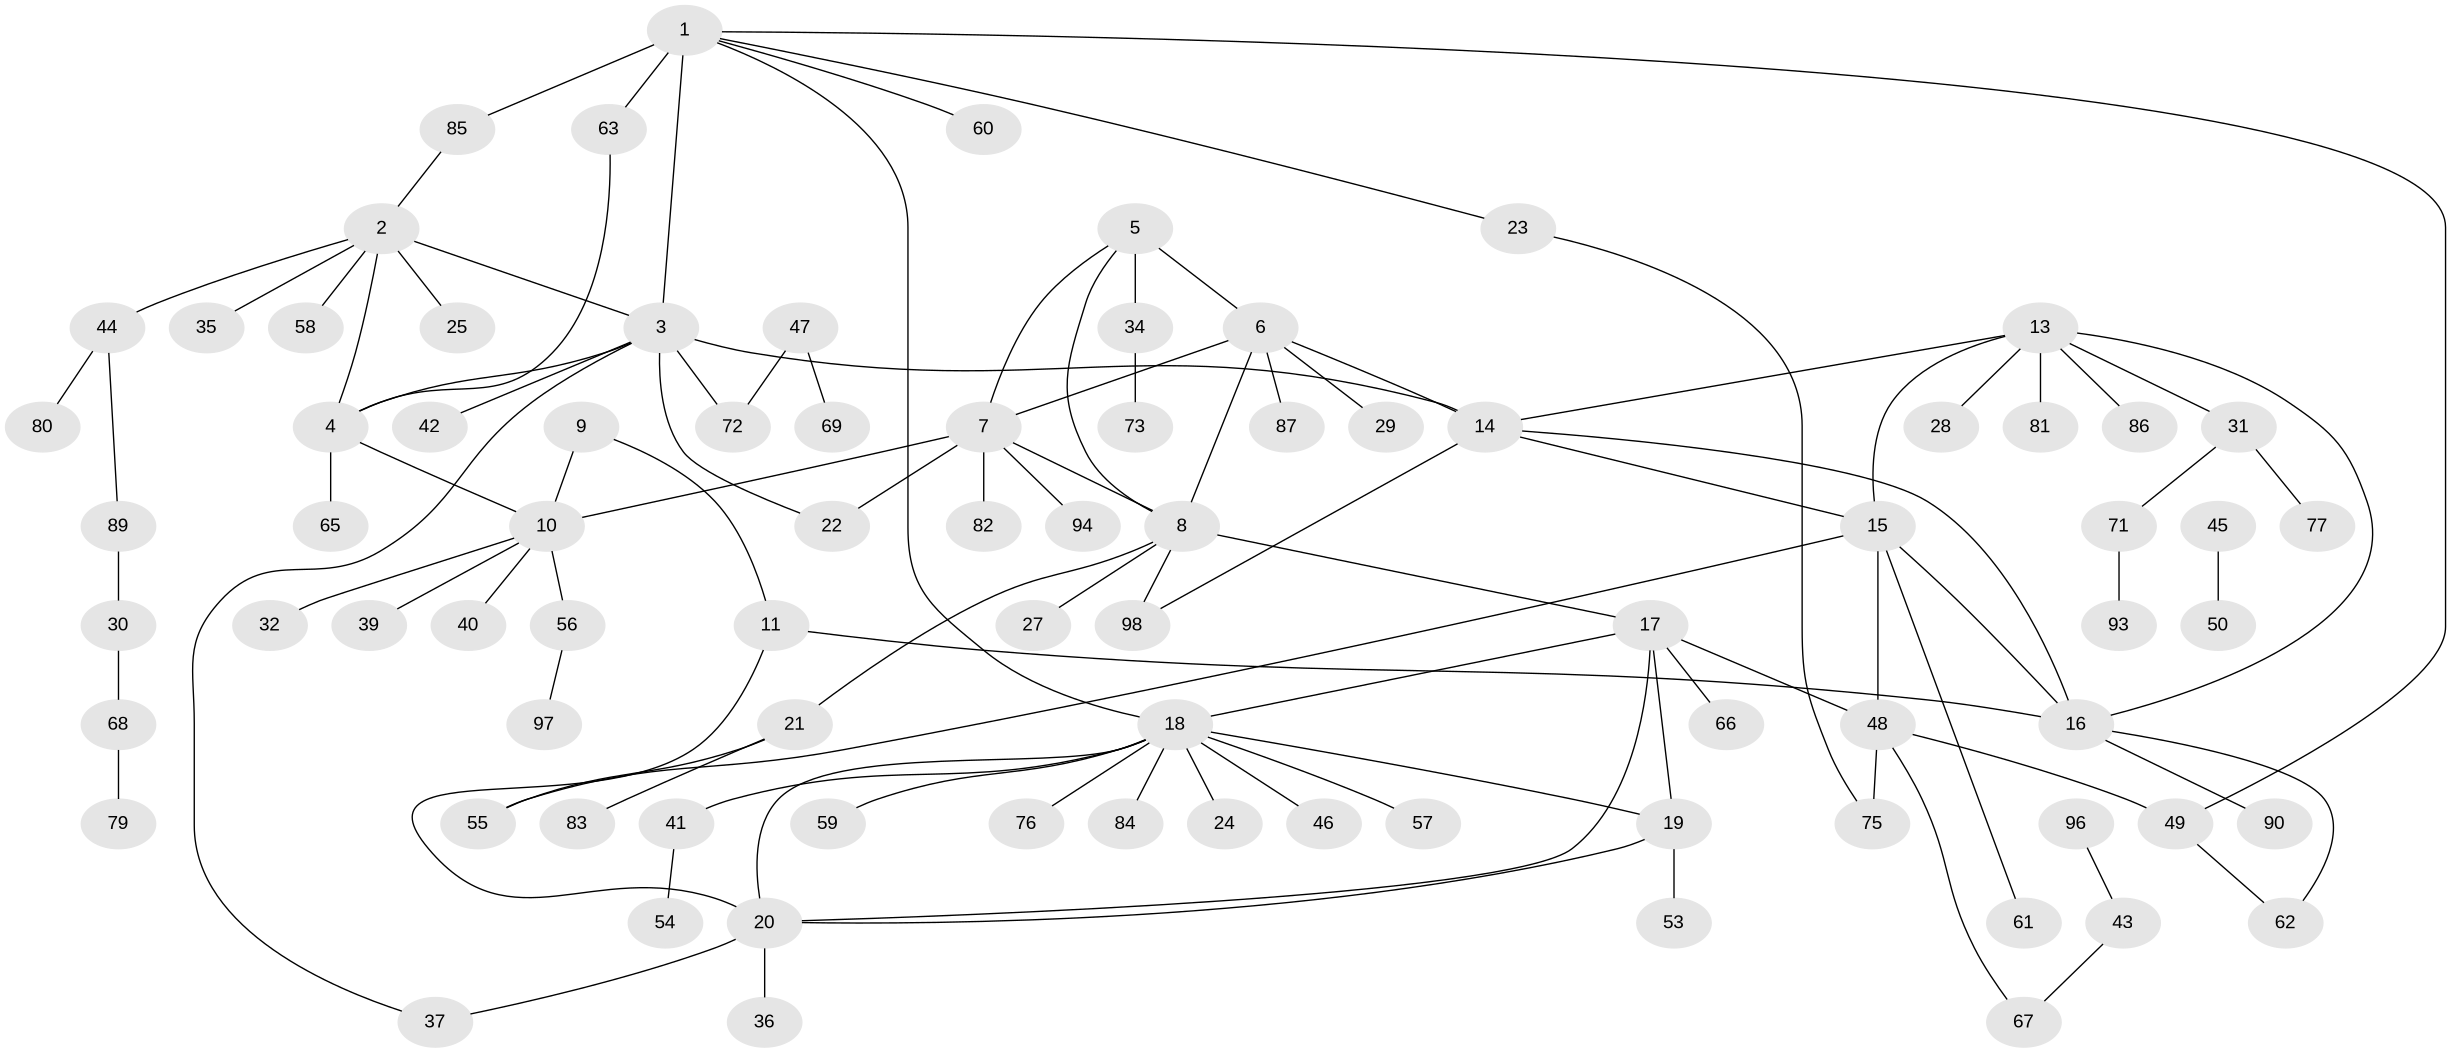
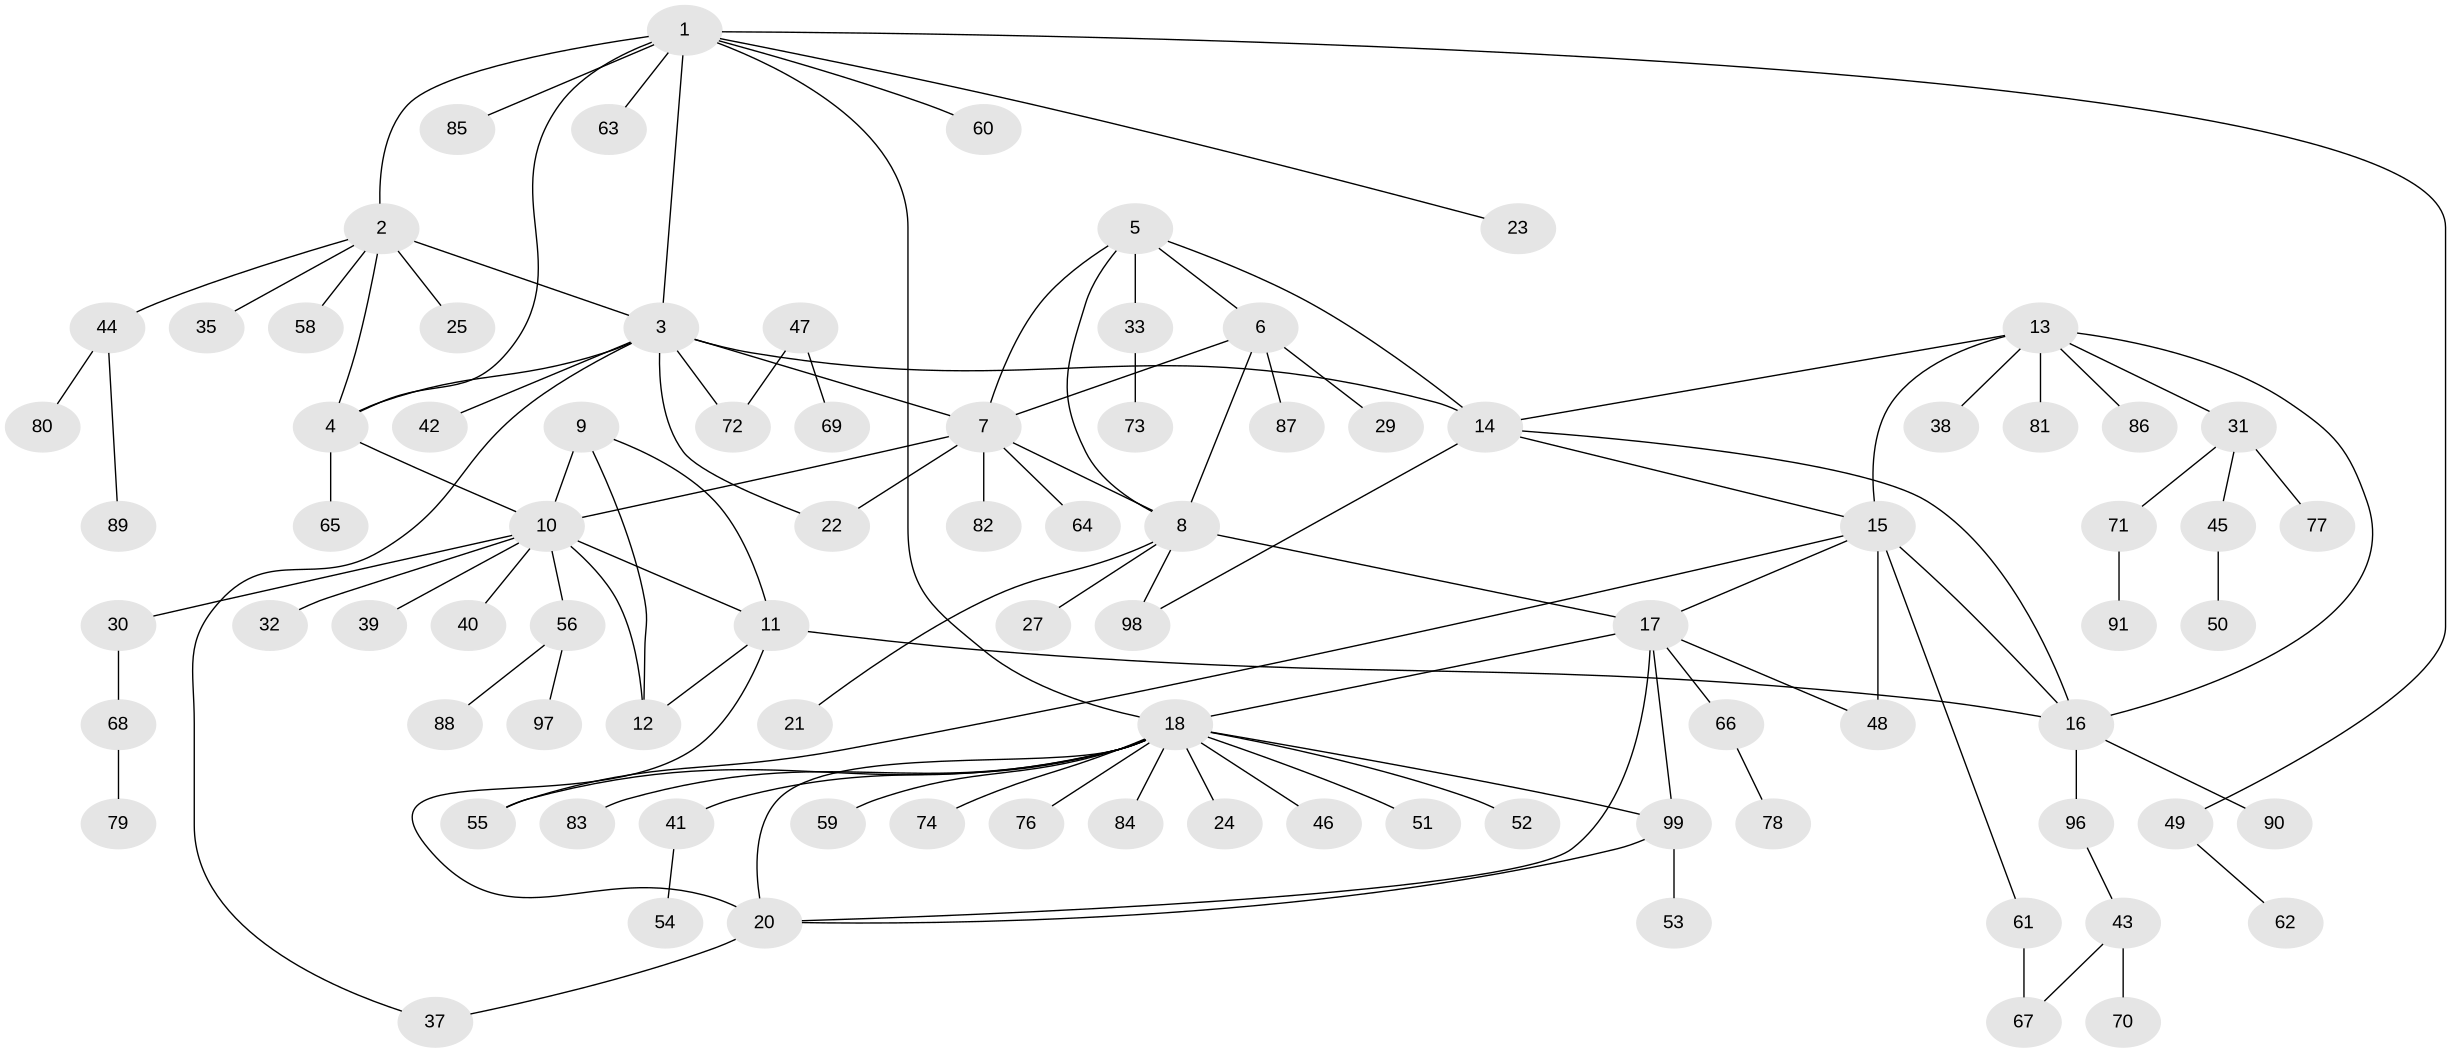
(420, 179) -> (474, 73)
(1135, 328) -> (1135, 328)
(554, 351) -> (538, 254)
(1374, 376) -> (1323, 310)
none -> (829, 379)
(1941, 427) -> (1941, 427)
none -> (2229, 476)
(1083, 526) -> (1083, 526)
(118, 576) -> (324, 577)
none -> (659, 576)
none -> (1764, 576)
(2119, 626) -> (2119, 626)
none -> (445, 725)
none -> (643, 725)
(2260, 764) -> (2076, 774)
(2031, 767) -> none
(635, 773) -> (826, 772)
(673, 778) -> (875, 772)
none -> (927, 824)
(1423, 824) -> (1423, 824)
none -> (1522, 824)
(1674, 824) -> (1674, 824)
none -> (1773, 824)
(1872, 824) -> none
(1948, 875) -> (2024, 973)
(765, 1022) -> none
none -> (2123, 1022)
